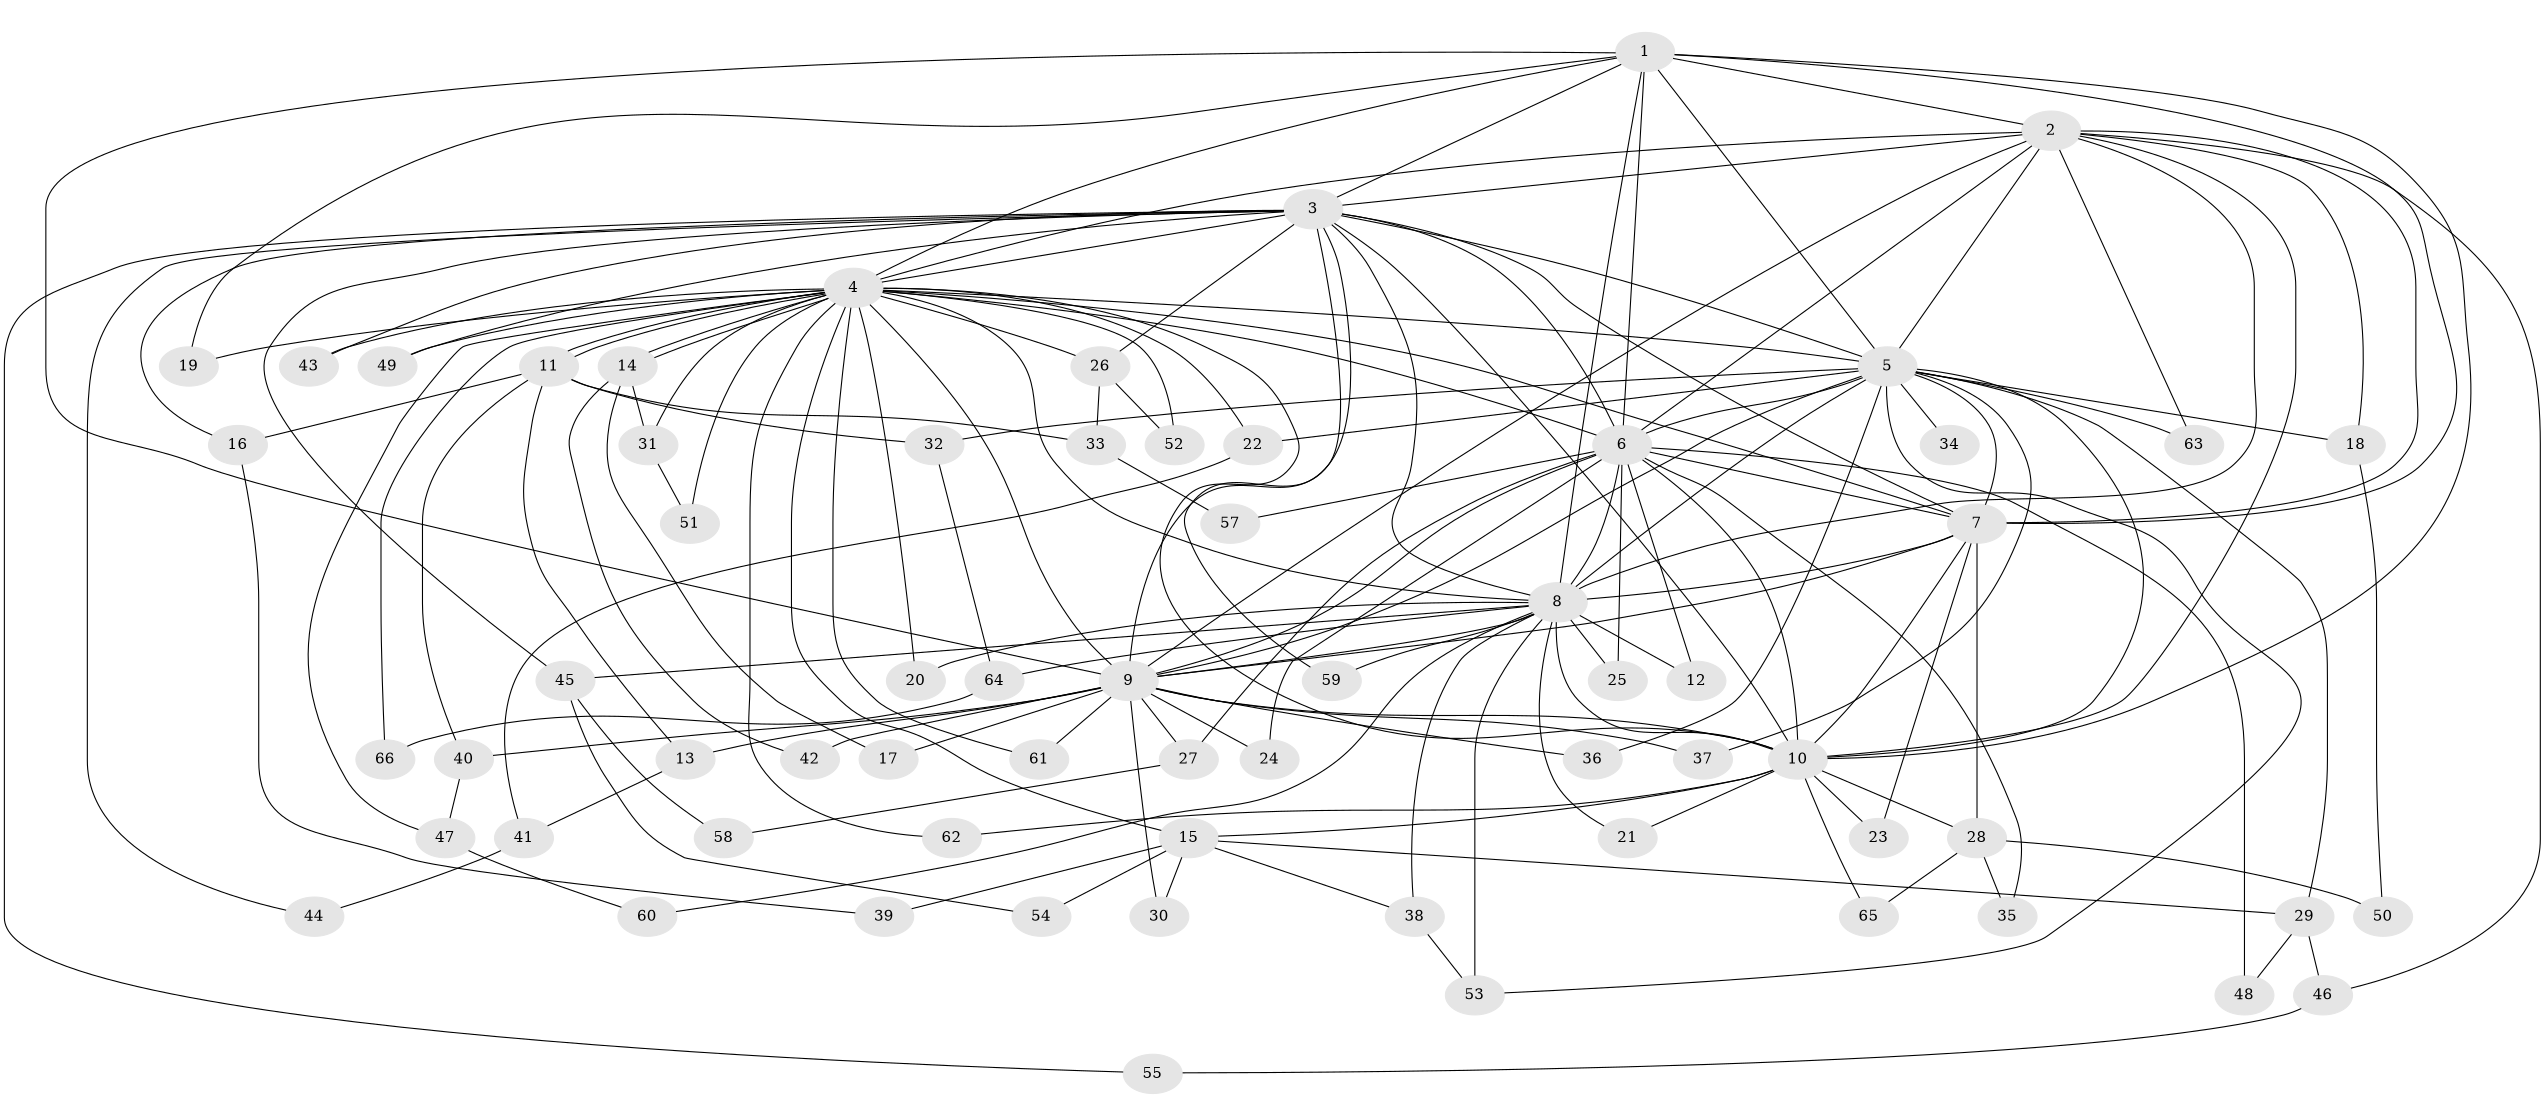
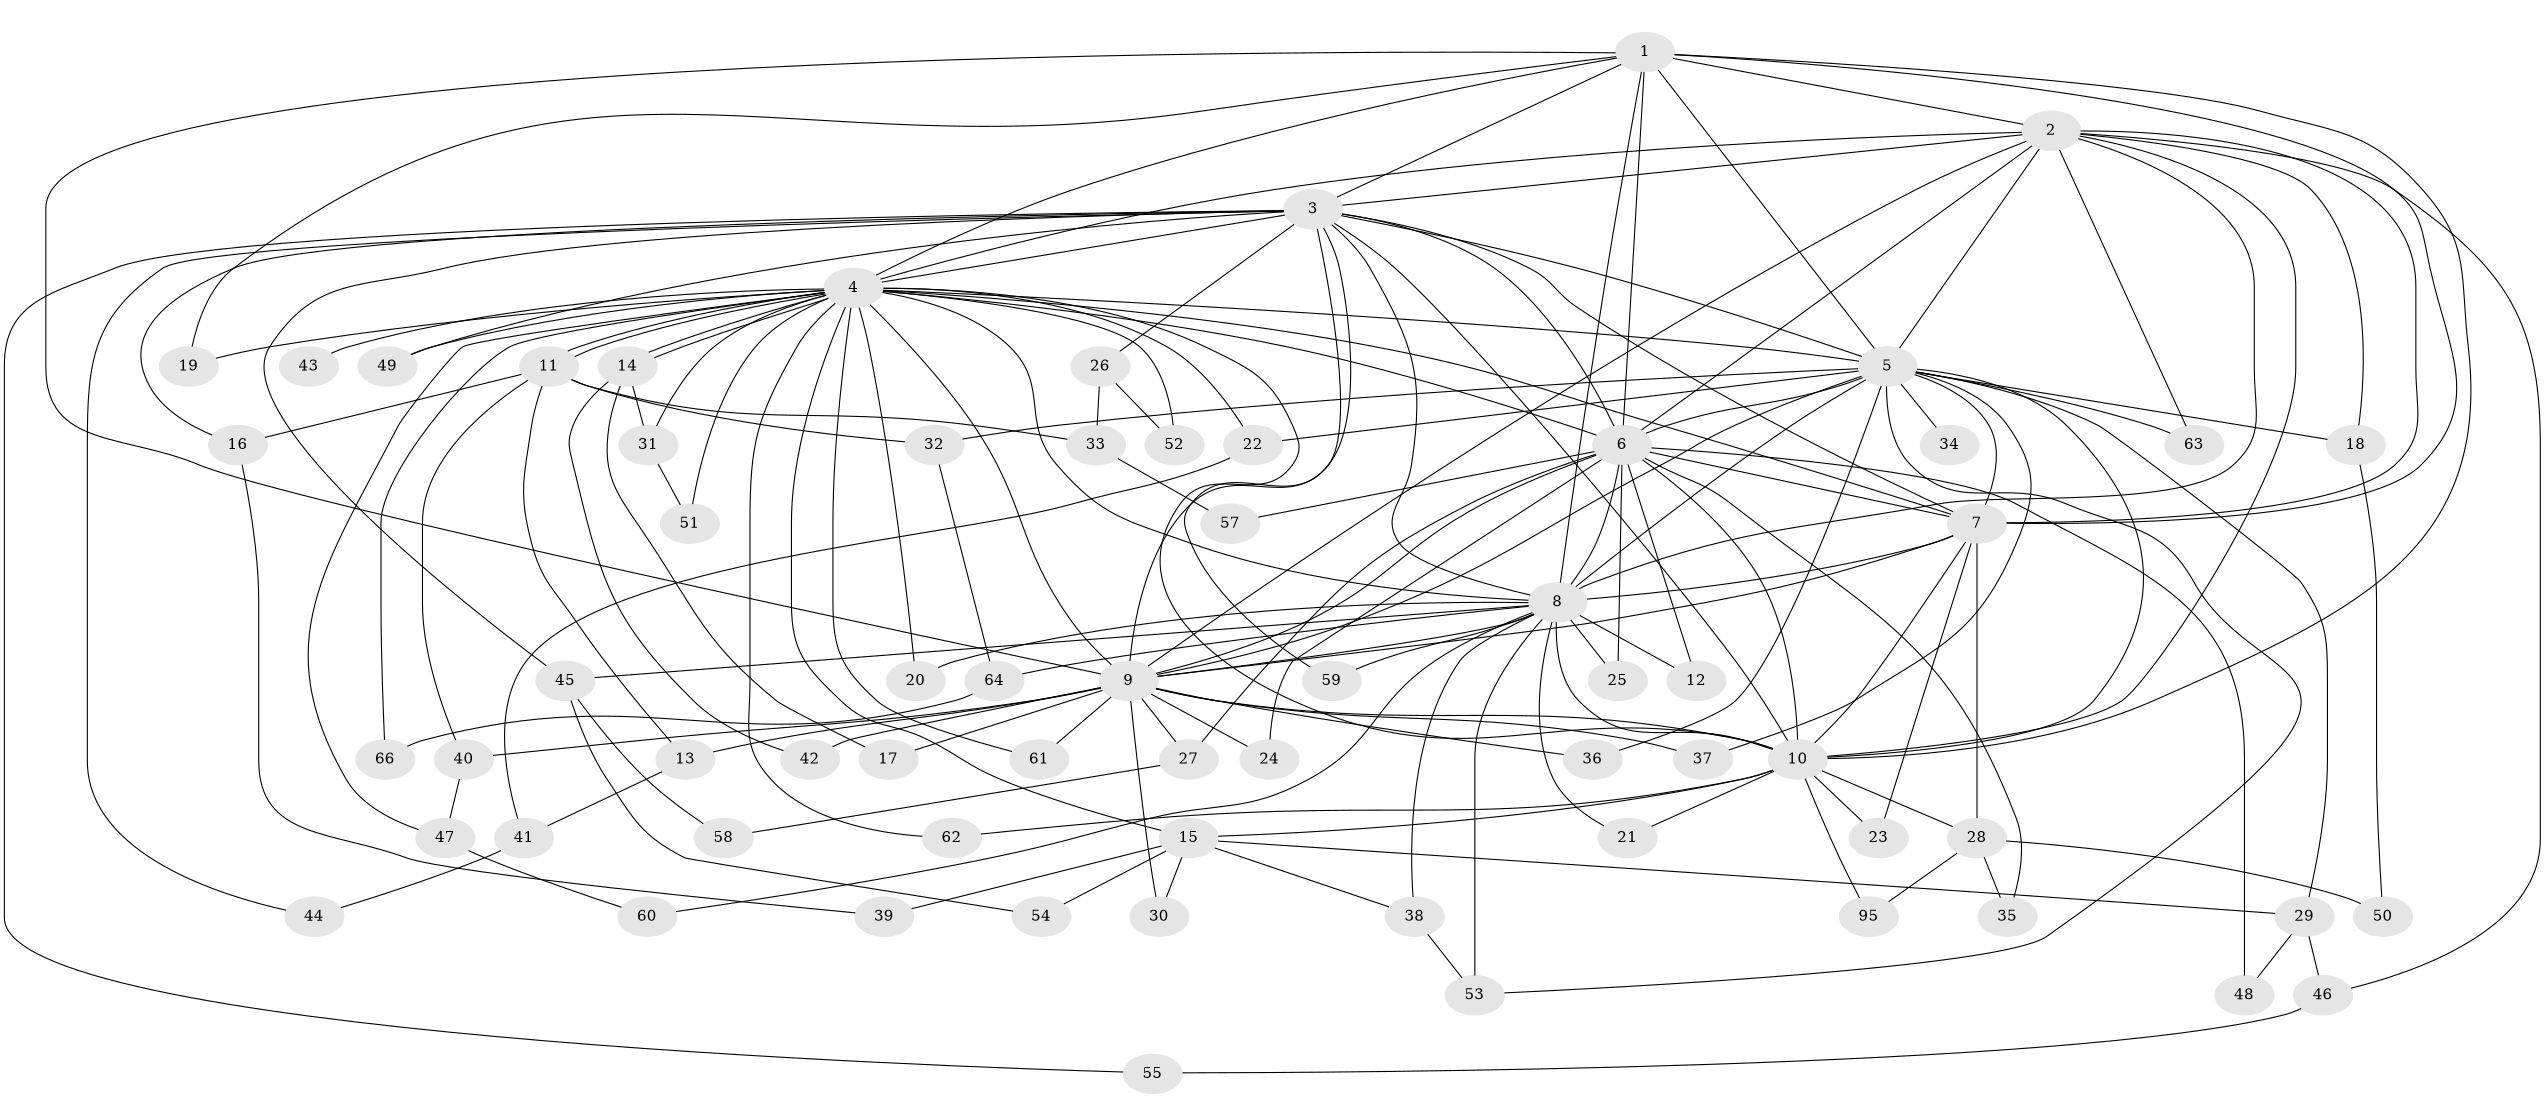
(800, 237) -> none
(1003, 331) -> none
(1869, 917) -> (1869, 917)
